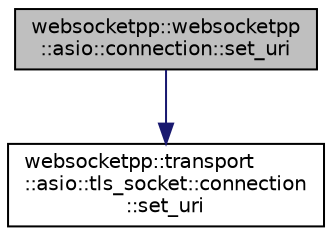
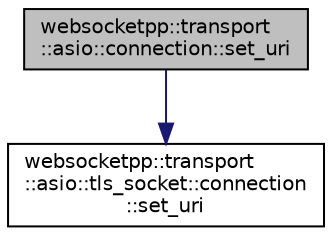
(166, 39) -> (166, 39)
